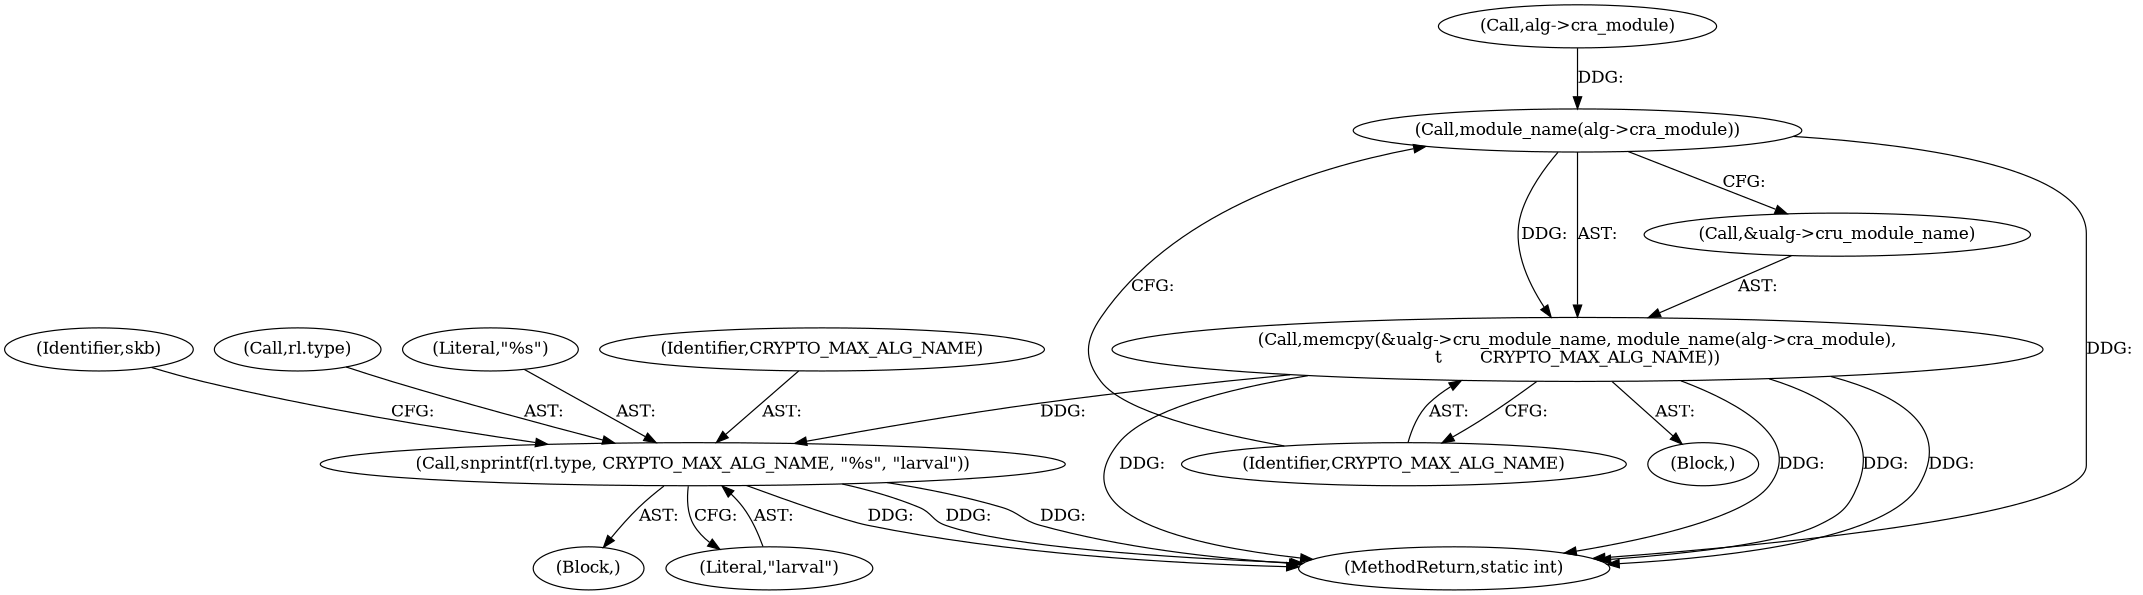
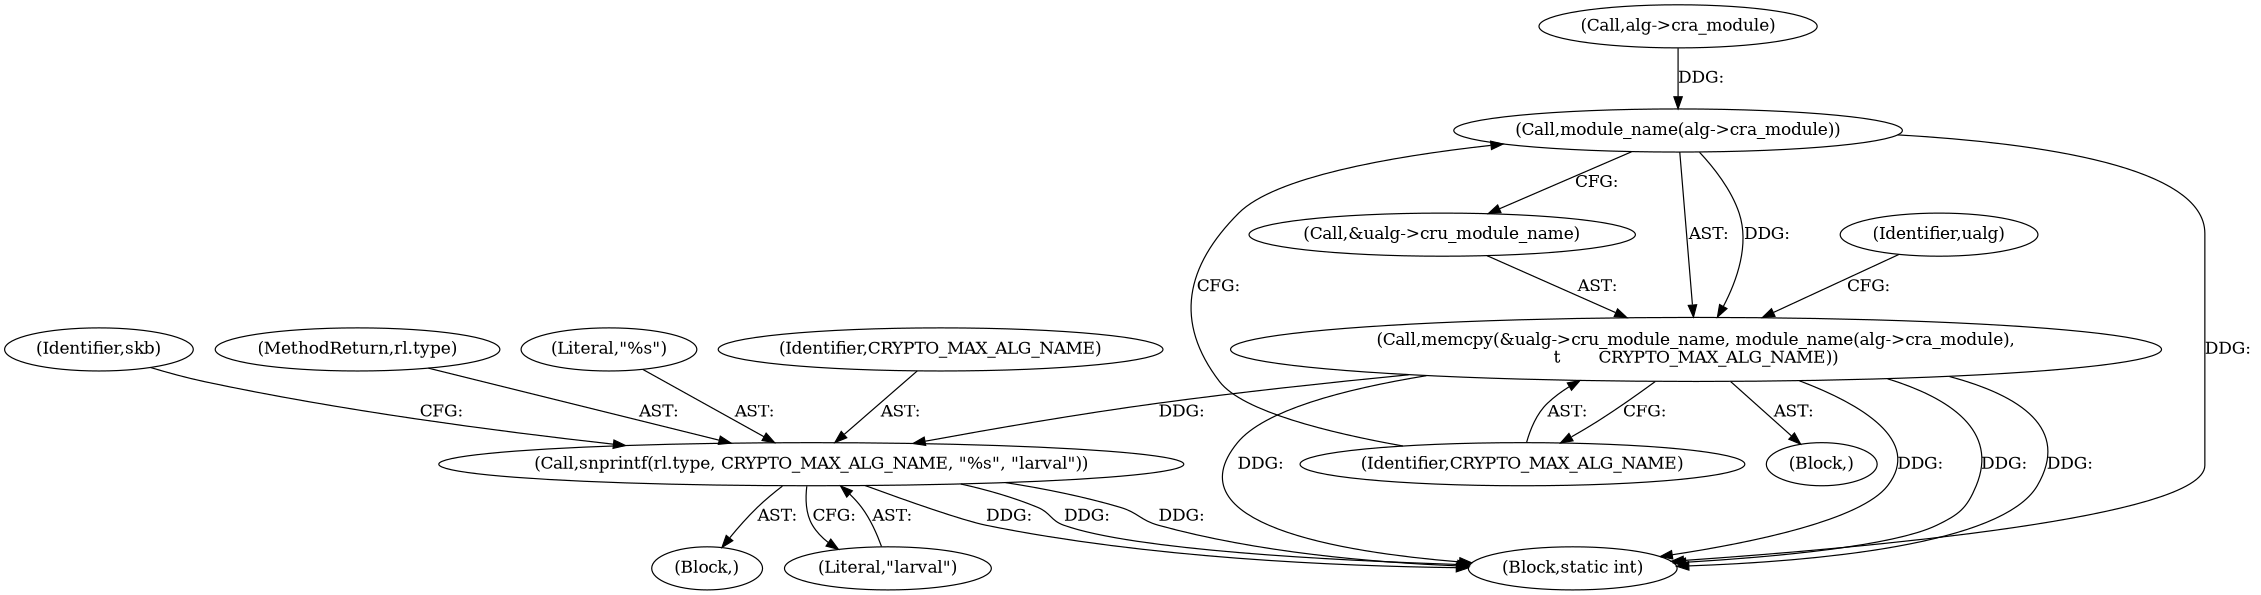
none -> (1939, 235)
(298, 349) -> (358, 349)
(1454, 568) -> (1573, 568)
